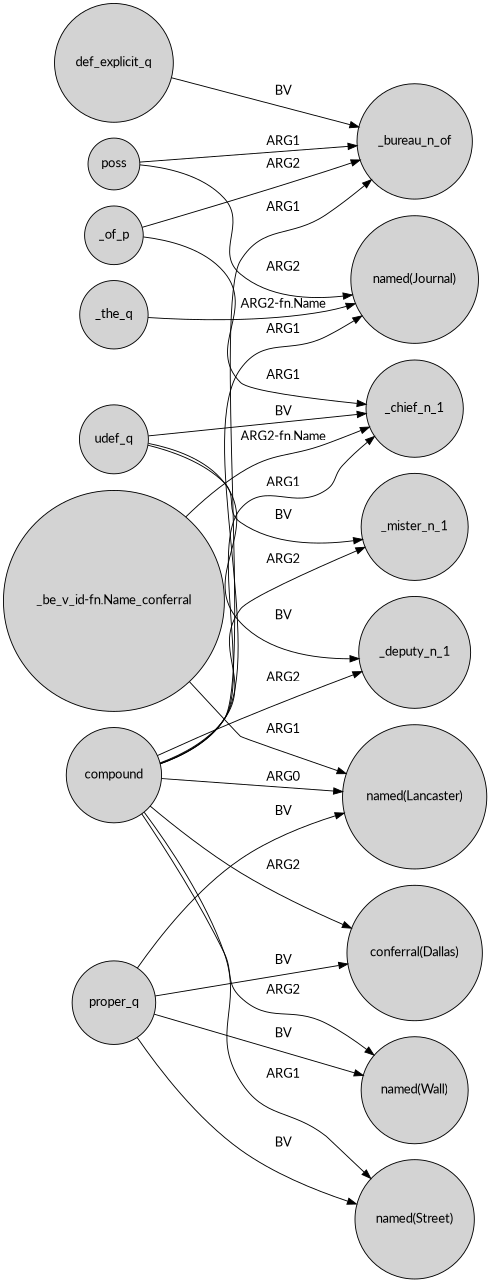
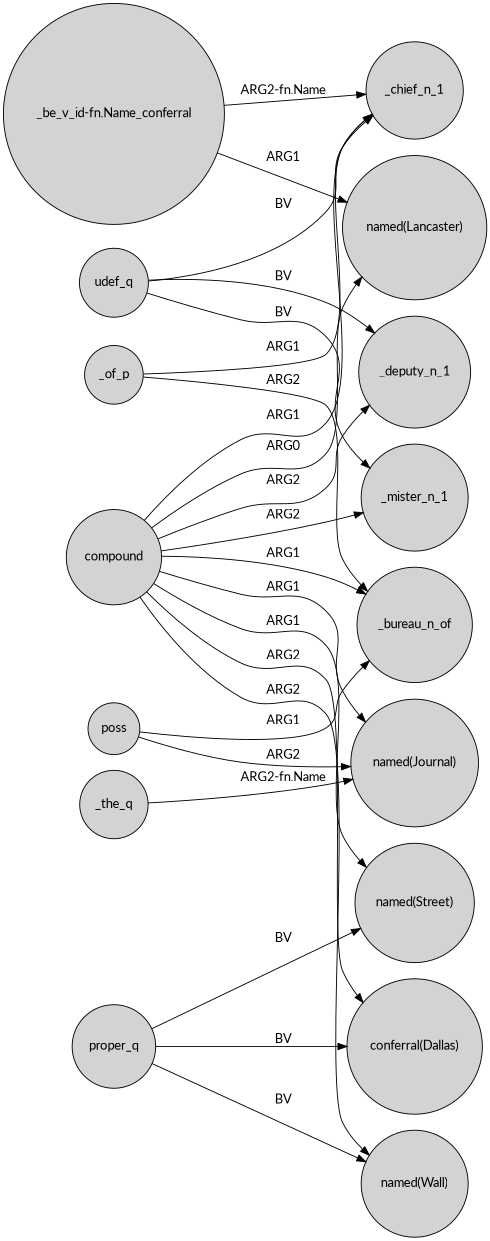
(114, 63) -> none
(222, 873) -> none
